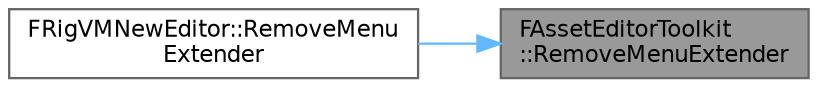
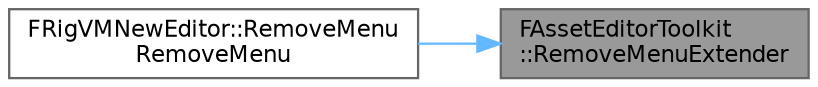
(214, 44) -> (214, 44)
